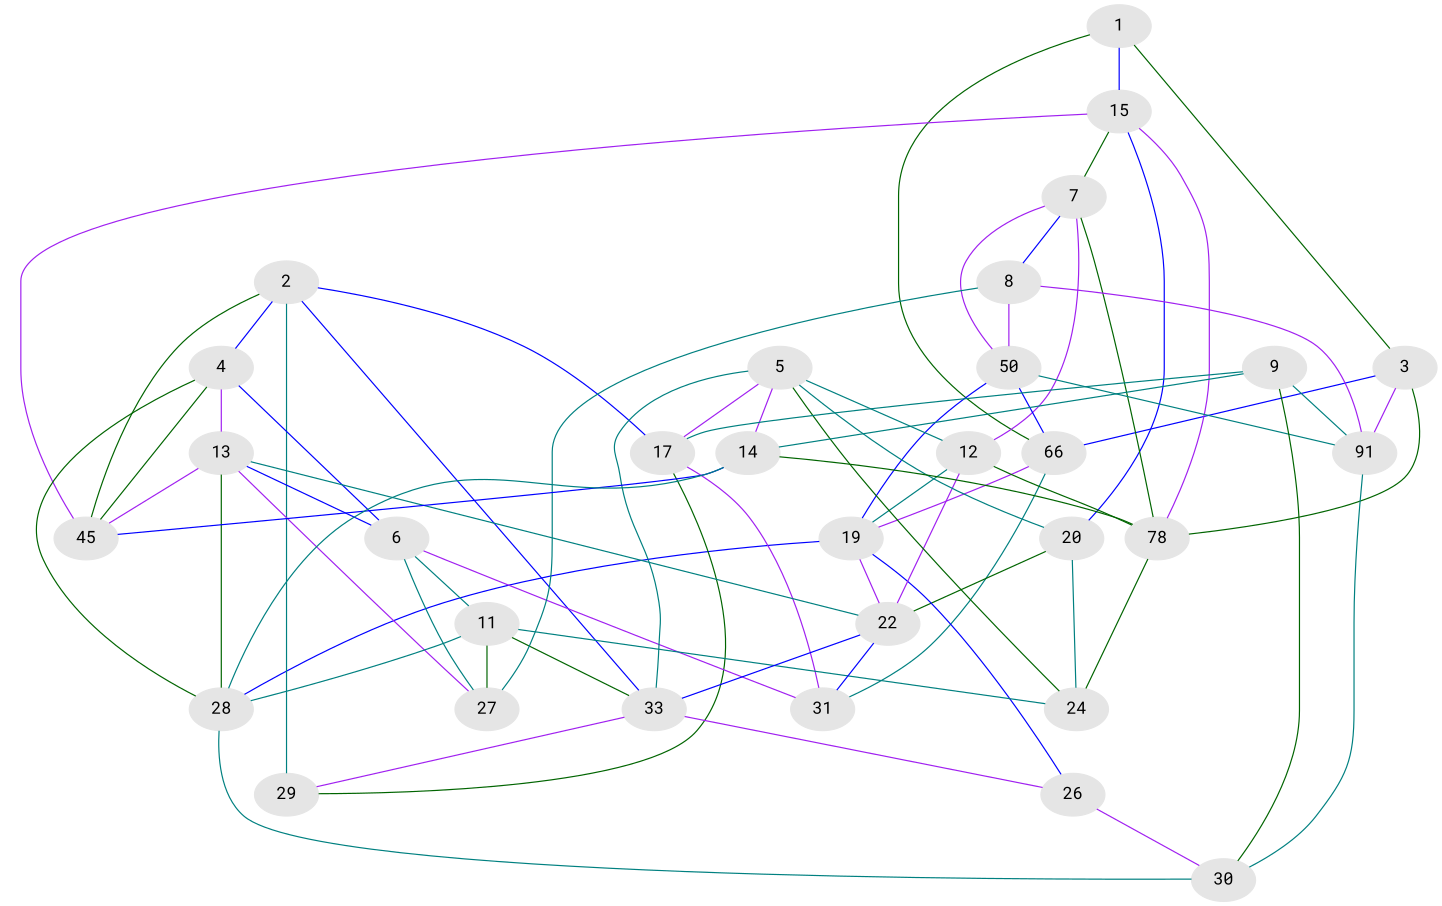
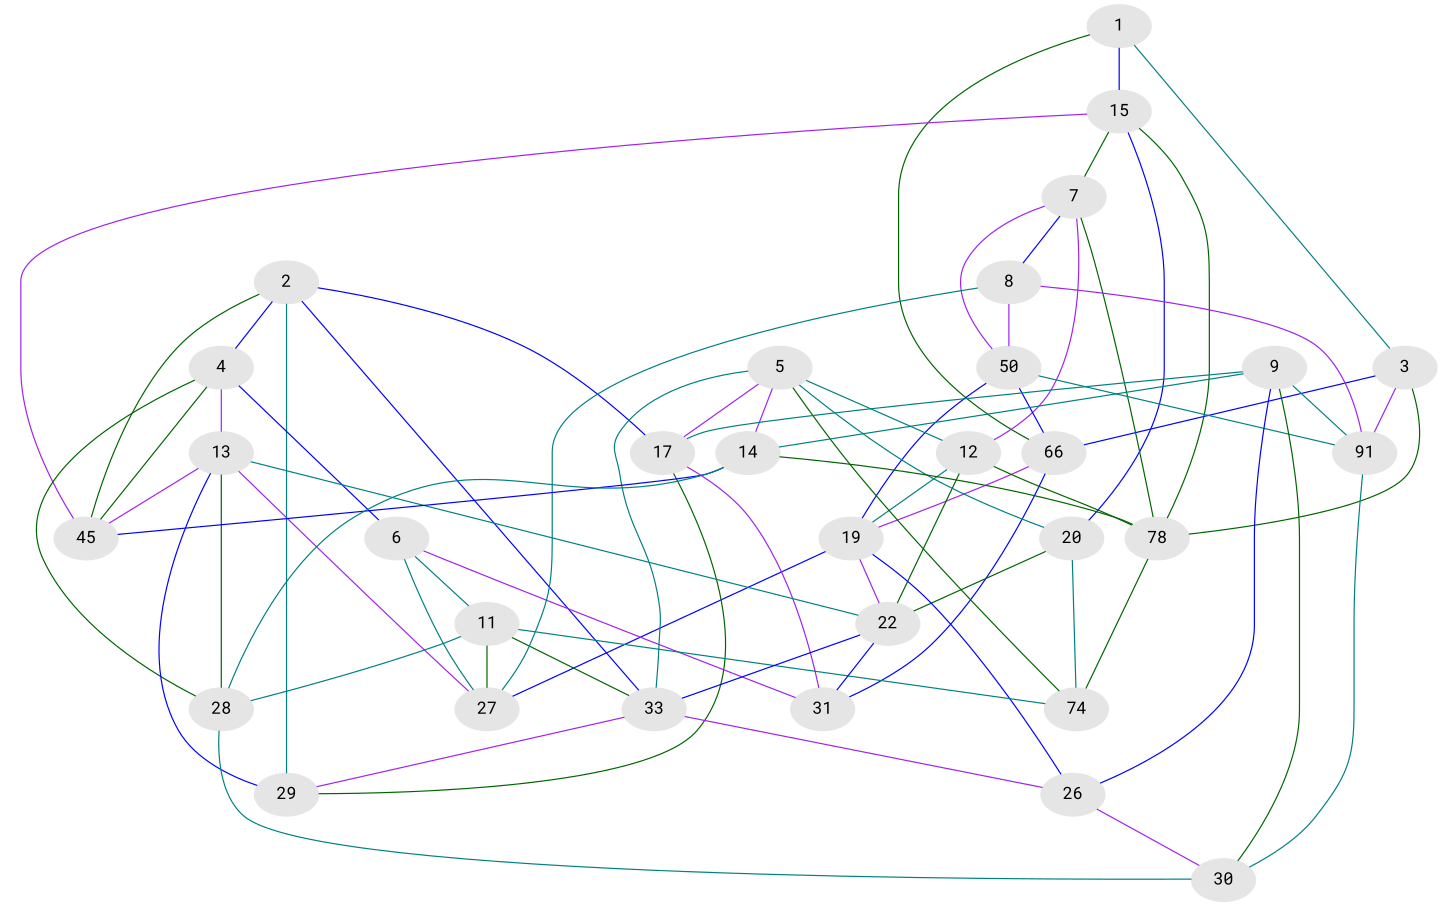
(1262, 197) -> (1262, 197)
(1209, 326) -> (1209, 326)
(309, 496) -> (160, 648)
(928, 538) -> (928, 538)
(522, 582) -> (669, 624)
(962, 610) -> (962, 610)
none -> (1254, 623)
(1076, 709) -> (1076, 709)
